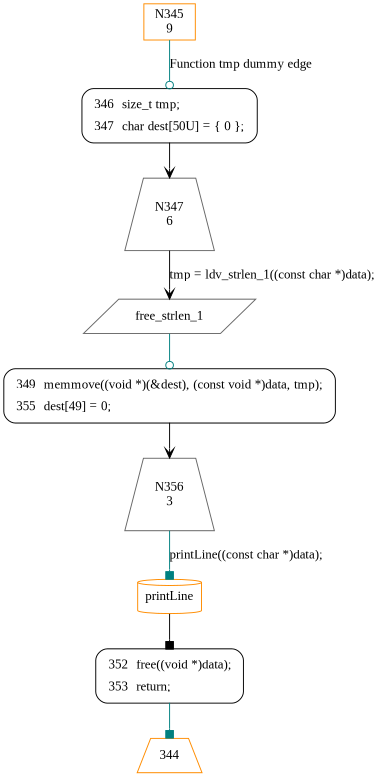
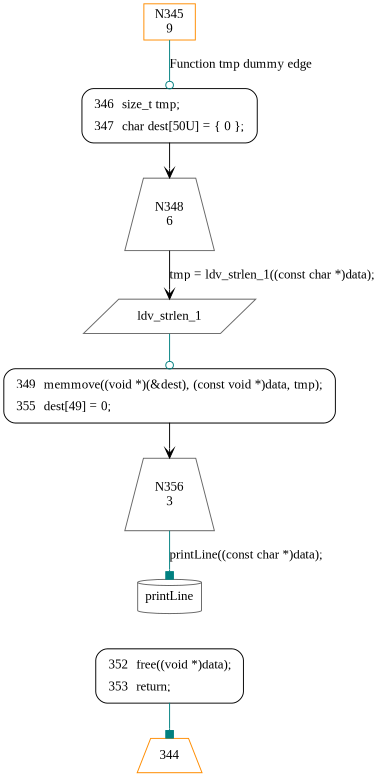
(170, 214) -> (170, 214)
(170, 316) -> (170, 316)
(170, 596) -> (170, 596)
(170, 627) -> none
